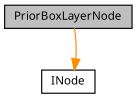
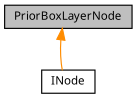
(76, 44) -> (61, 55)
